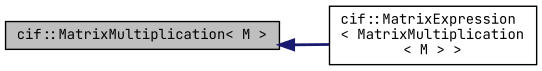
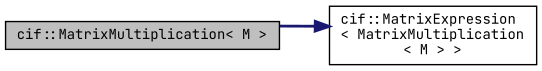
(311, 45) -> (297, 26)
